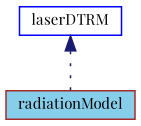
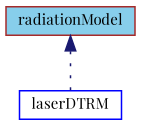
(70, 71) -> (70, 71)
